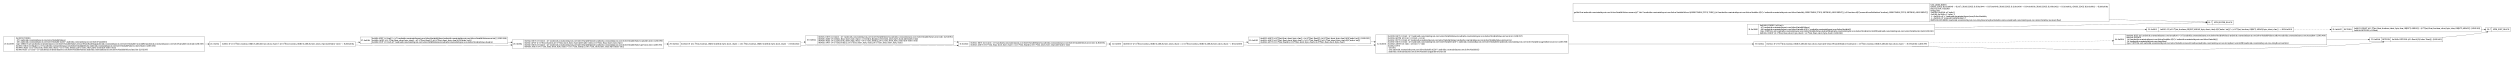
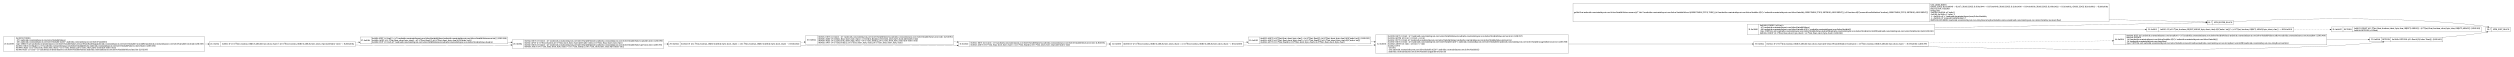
(2483, 29) -> (2361, 19)
